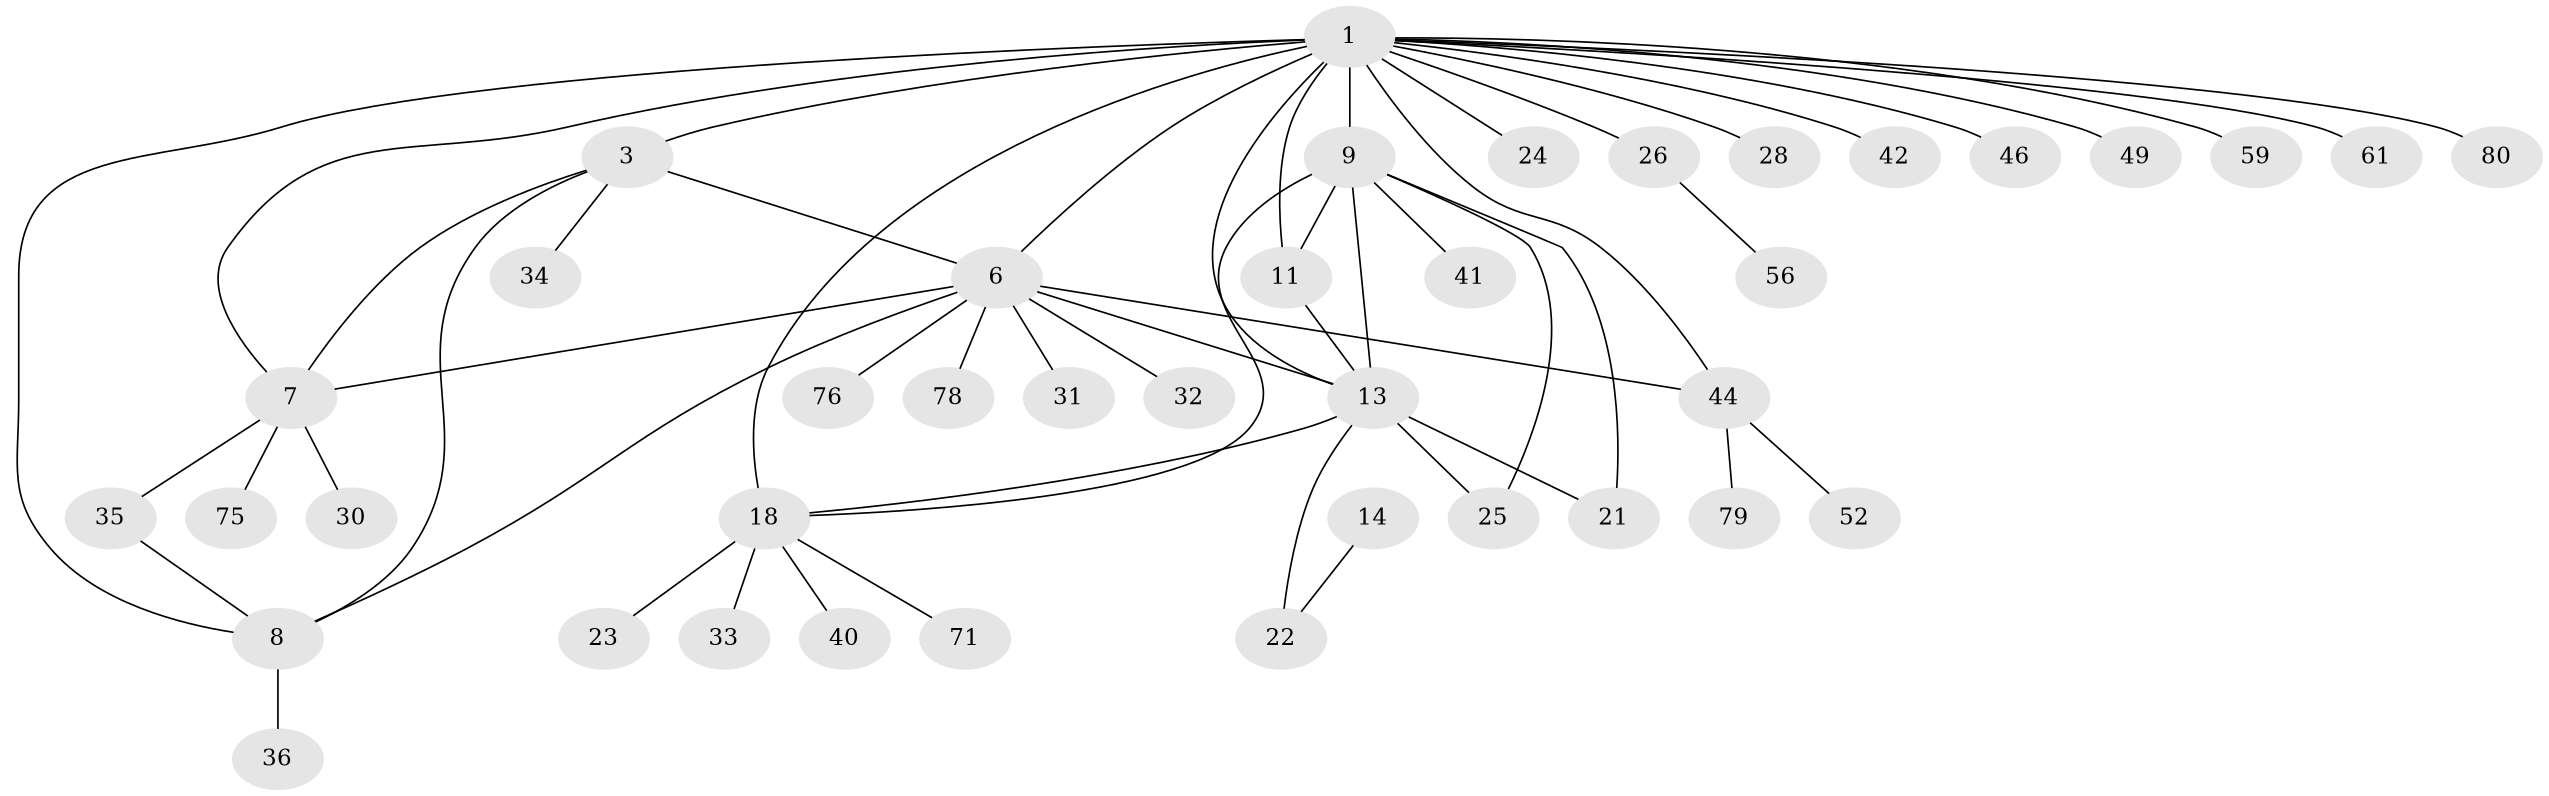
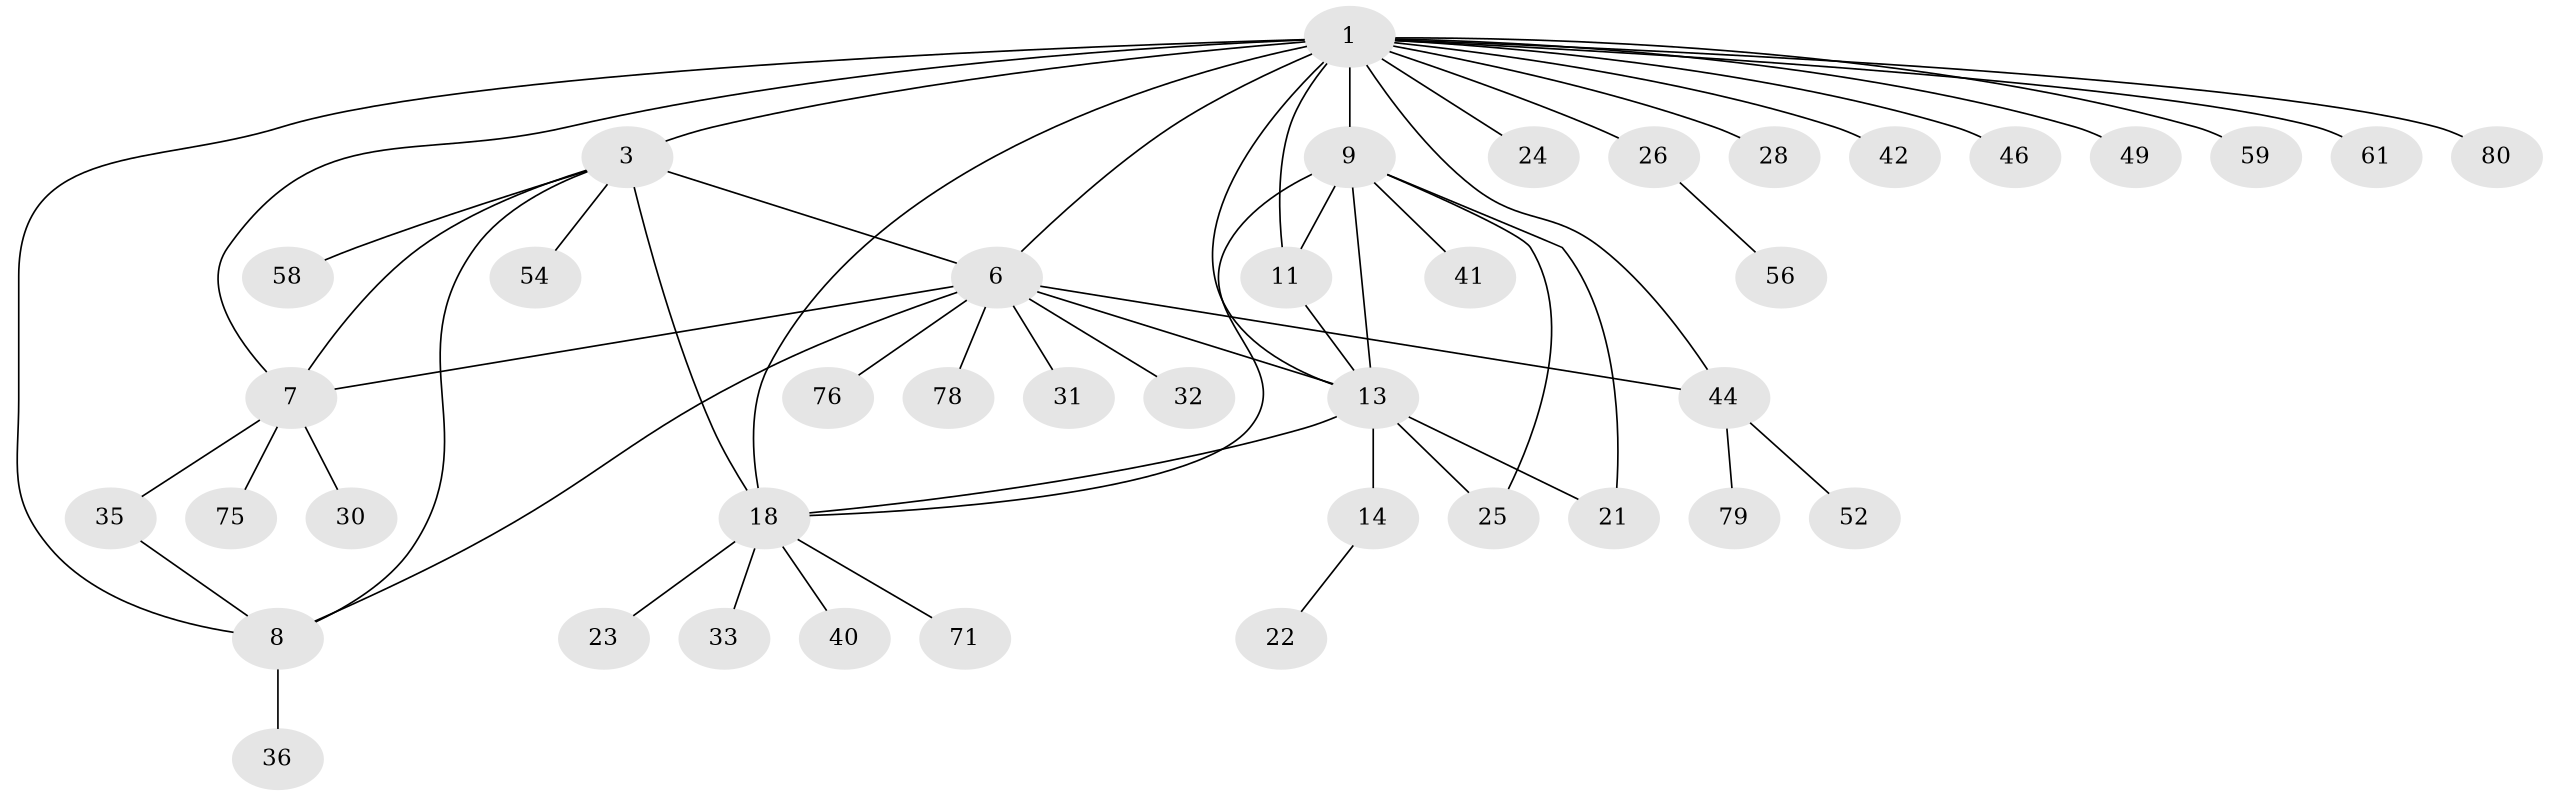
none -> (288, 278)
(535, 278) -> (535, 278)
none -> (680, 343)
(1304, 512) -> (1373, 458)
